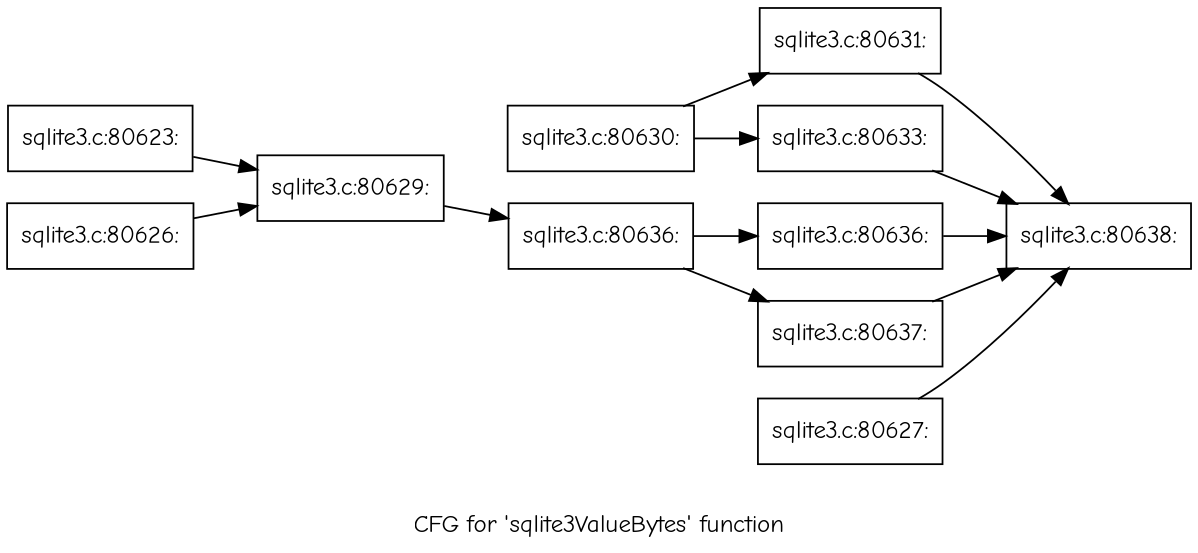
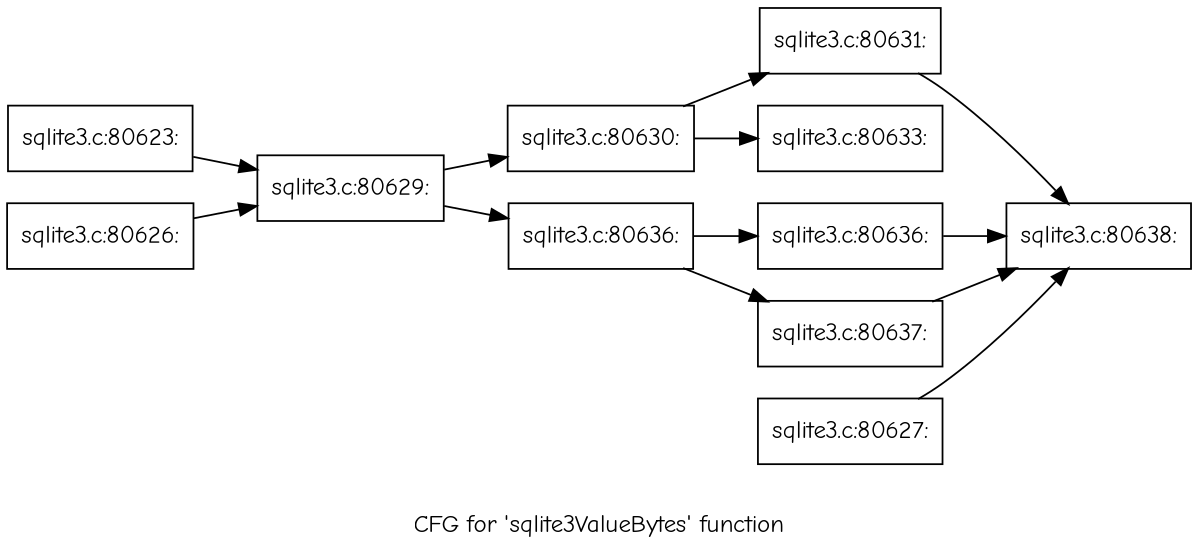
none -> (467, 165)
(966, 184) -> none
